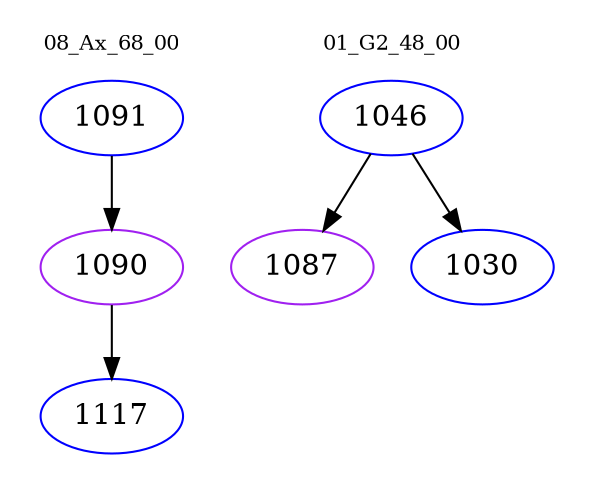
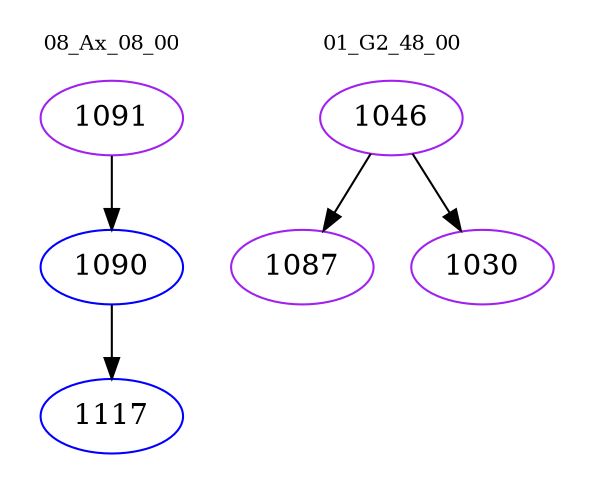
(112, 45) -> (112, 45)
(112, 118) -> (112, 118)
(391, 118) -> (391, 118)
(112, 267) -> (112, 267)
(483, 267) -> (483, 267)
